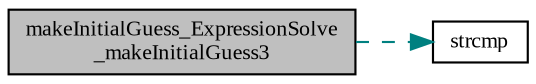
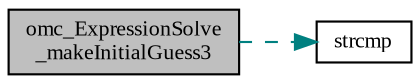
(182, 42) -> (124, 42)
